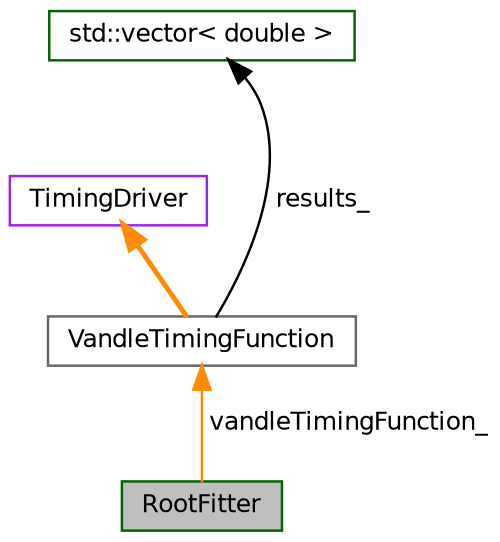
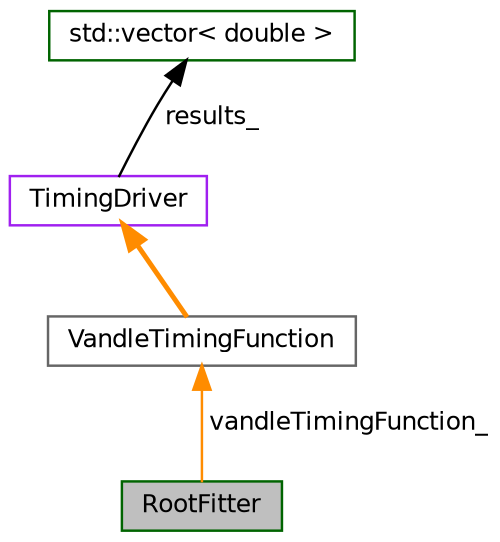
(265, 200) -> (144, 128)
